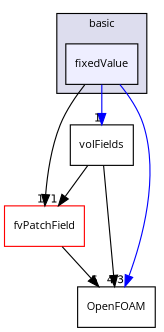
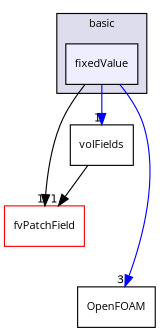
(109, 220) -> none
(77, 263) -> none
